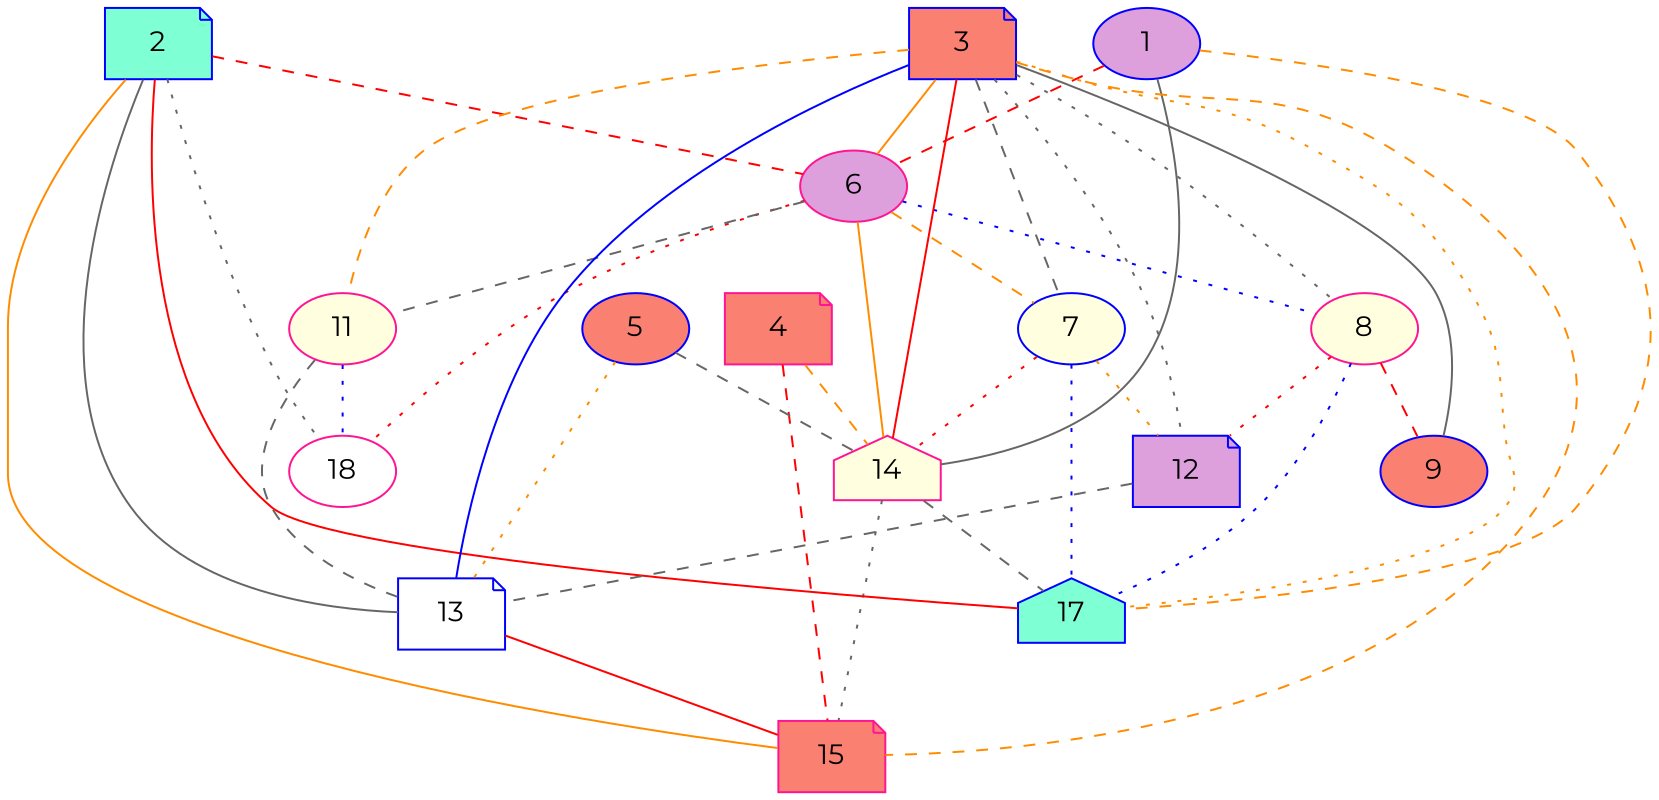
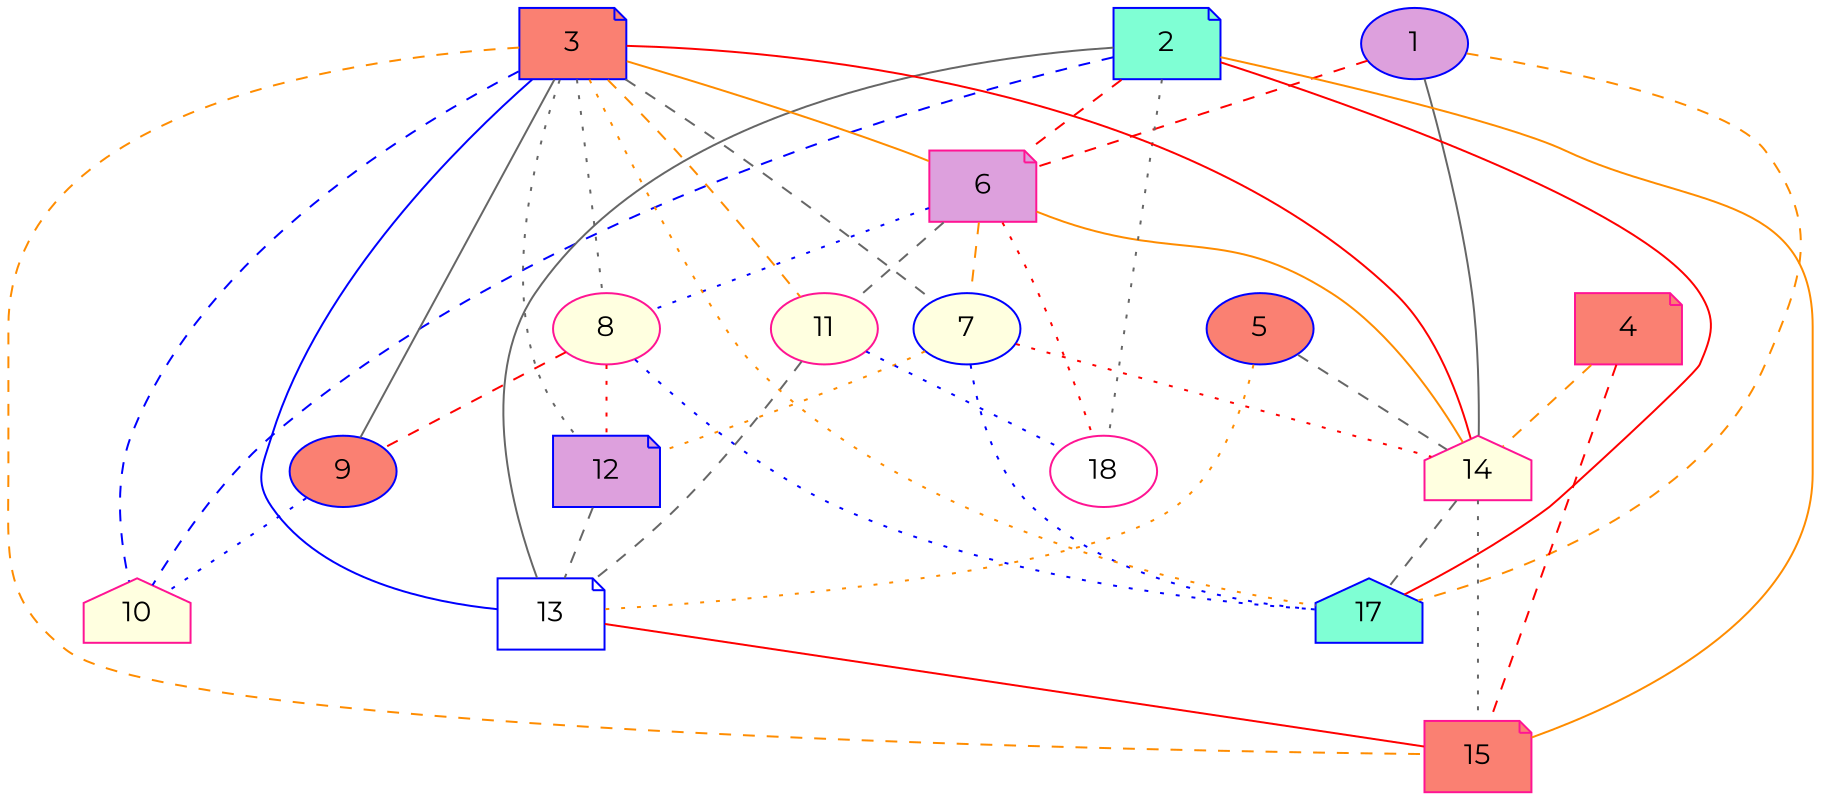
(854, 186) -> (983, 186)
none -> (137, 614)
